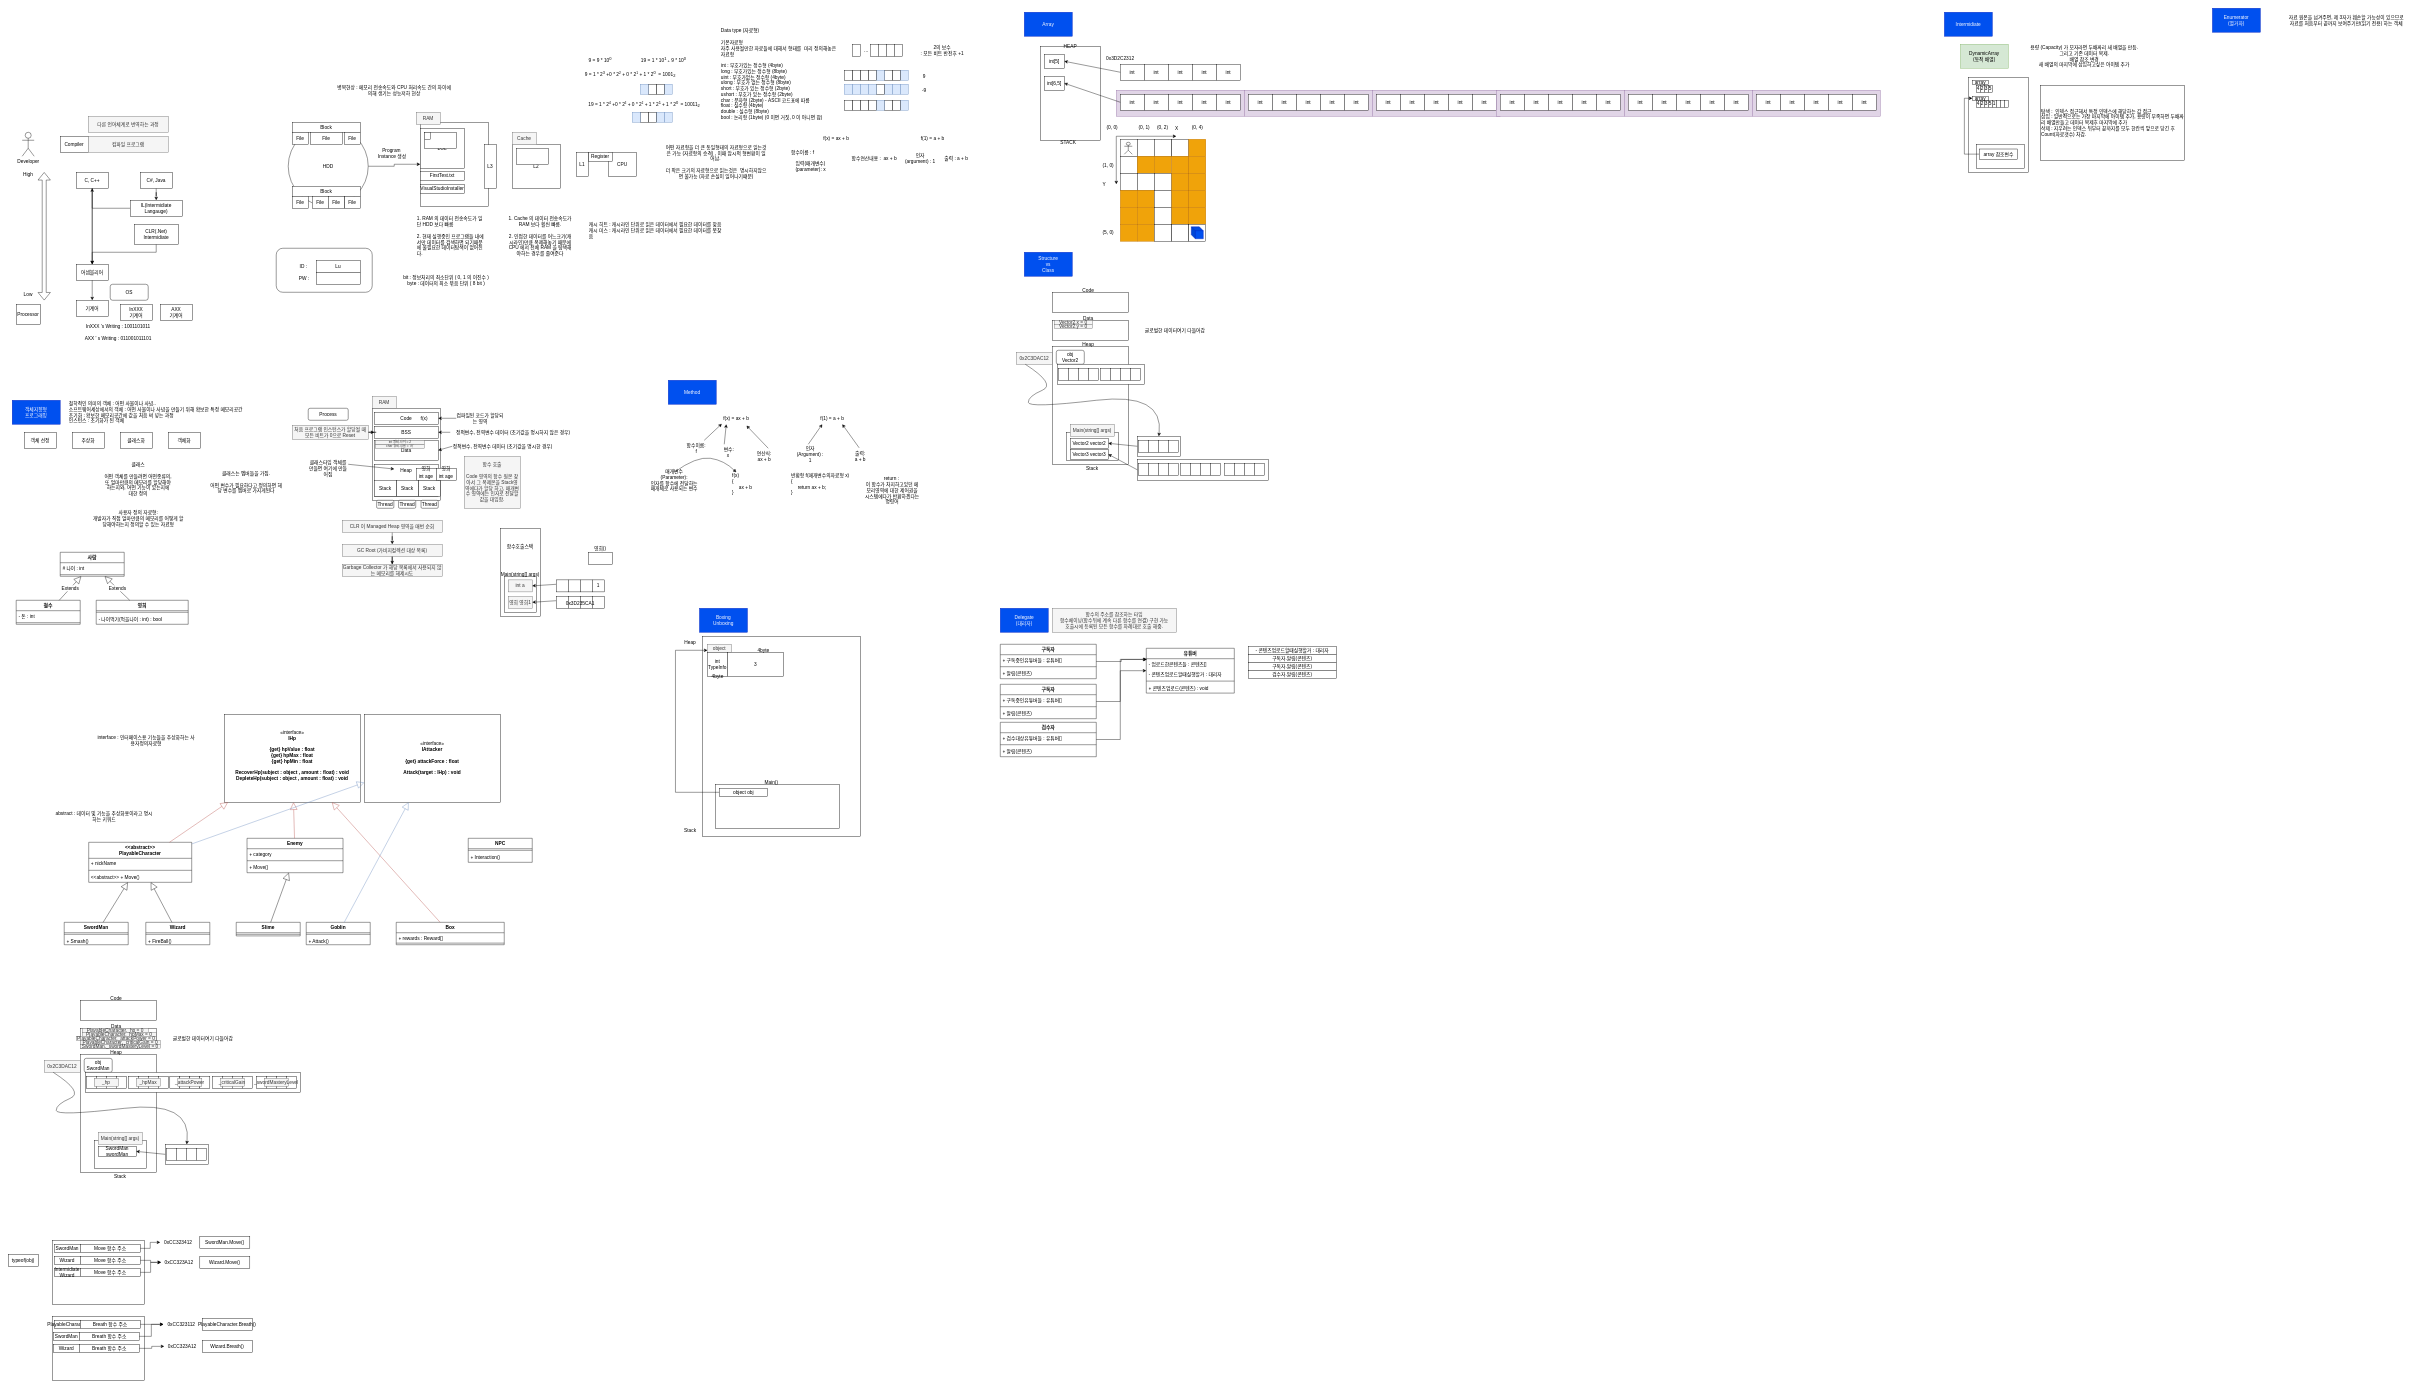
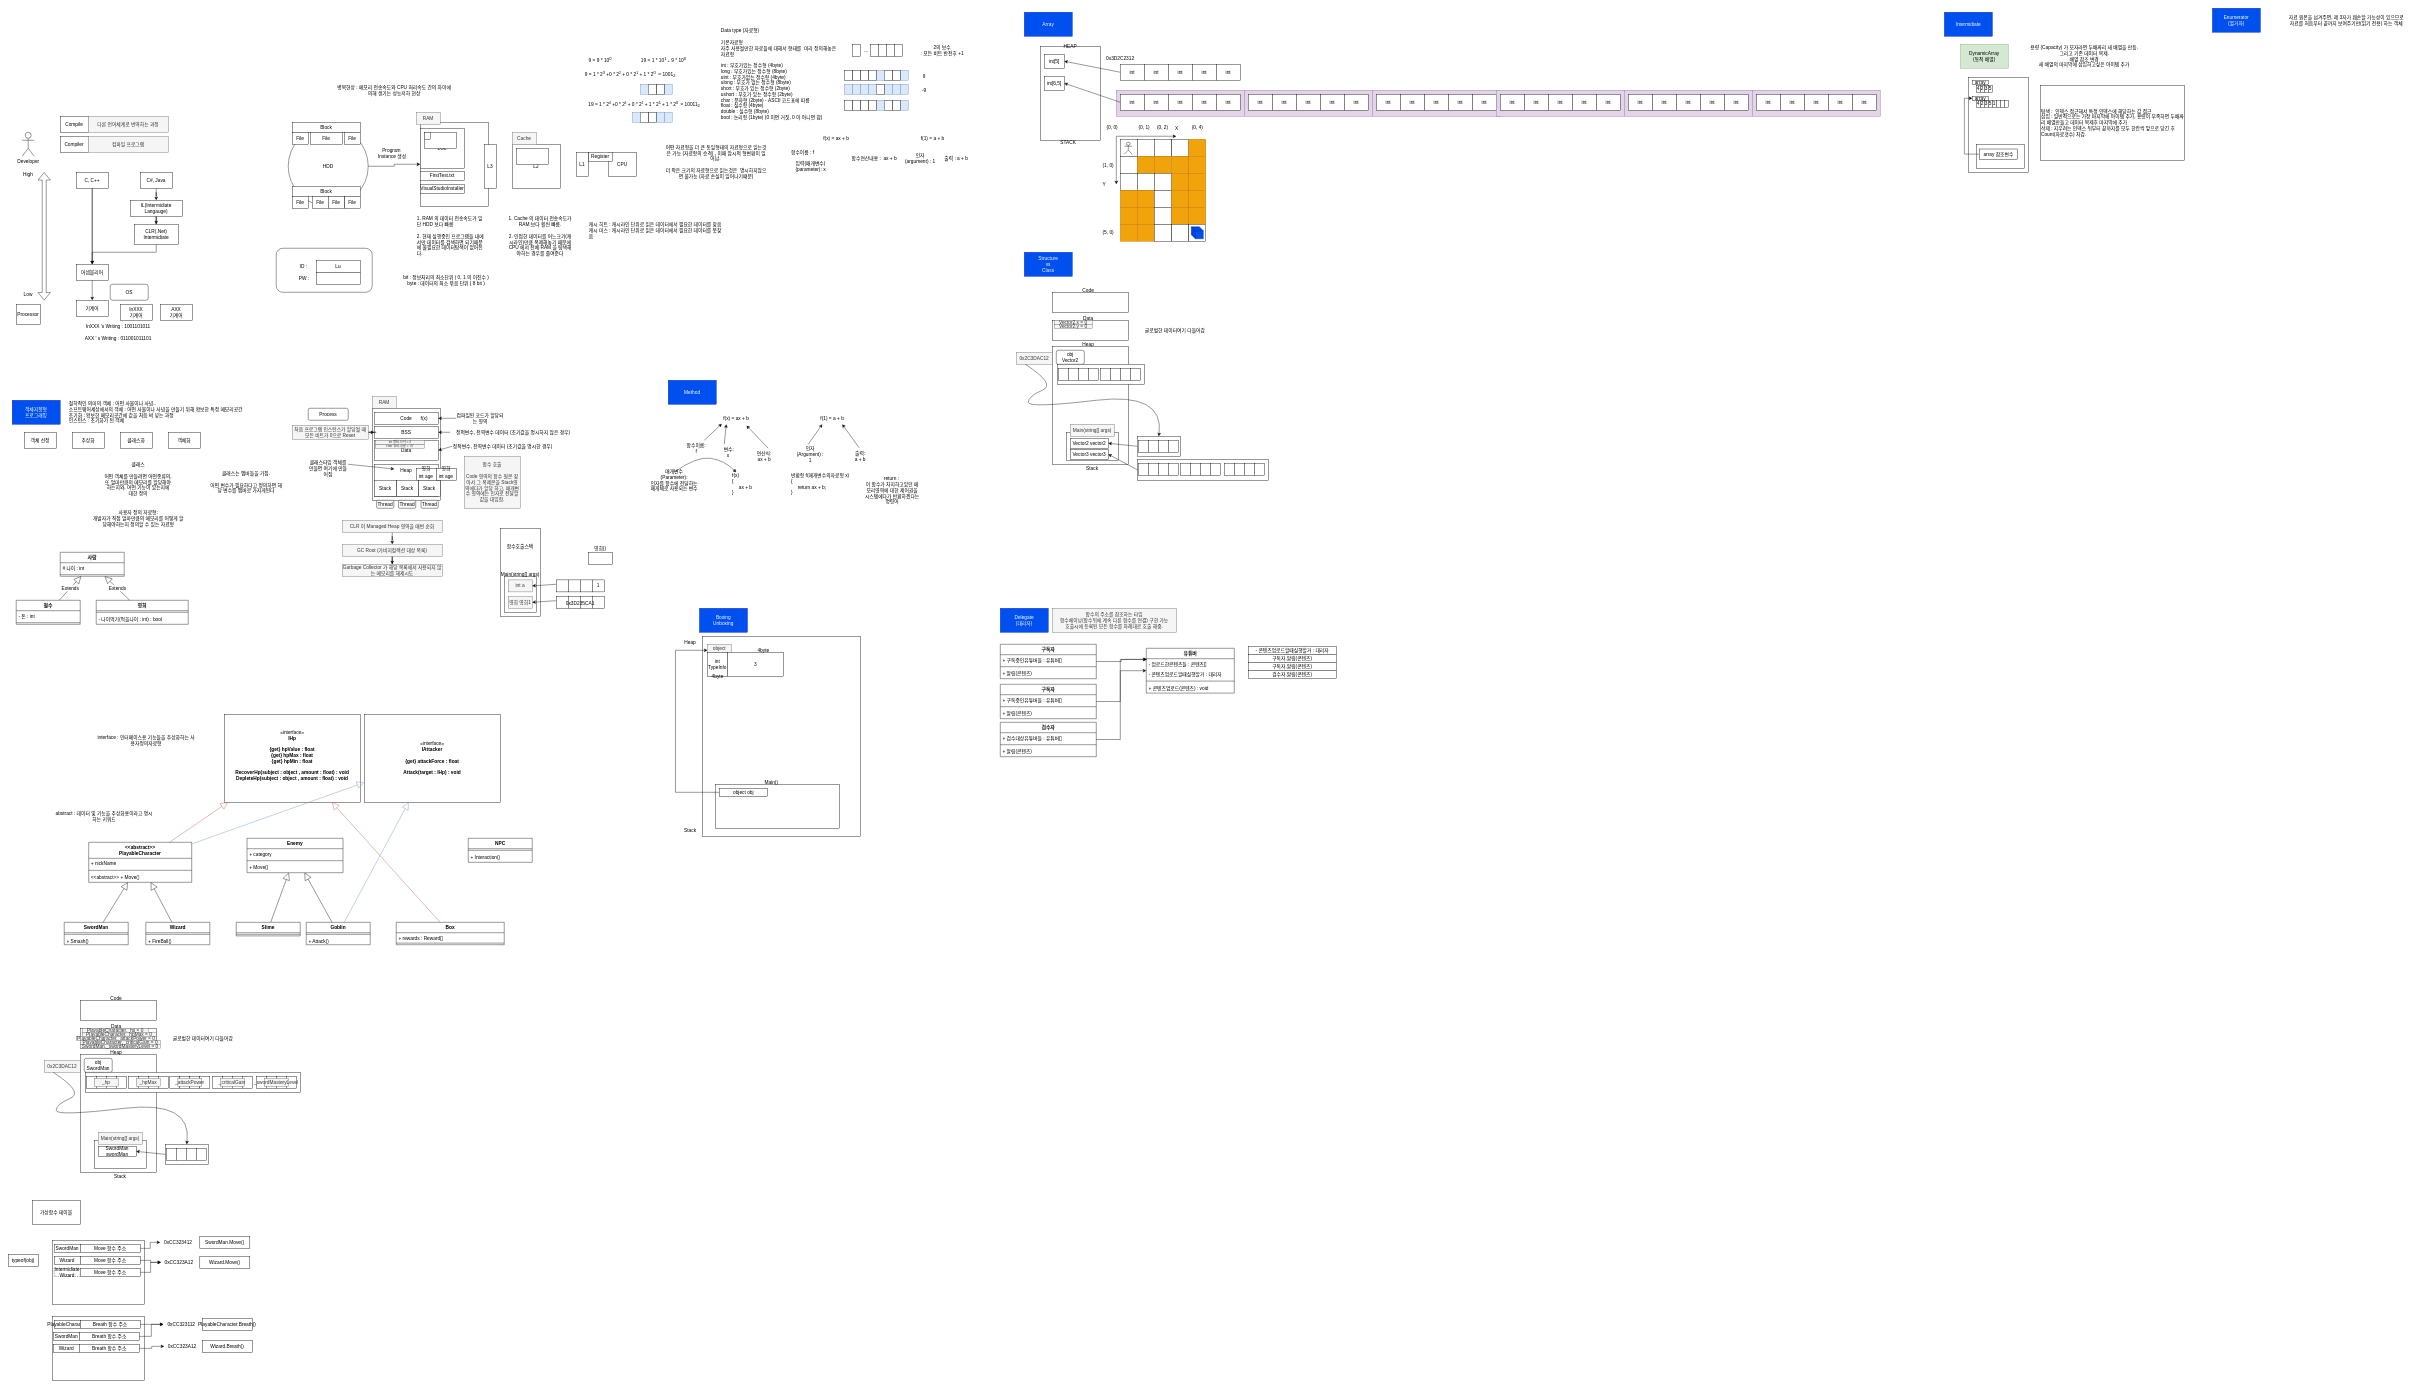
none -> (74, 124)
(112, 208) -> (156, 222)
(294, 824) -> none
none -> (320, 901)
none -> (56, 1212)
(67, 1272) -> (67, 1272)
